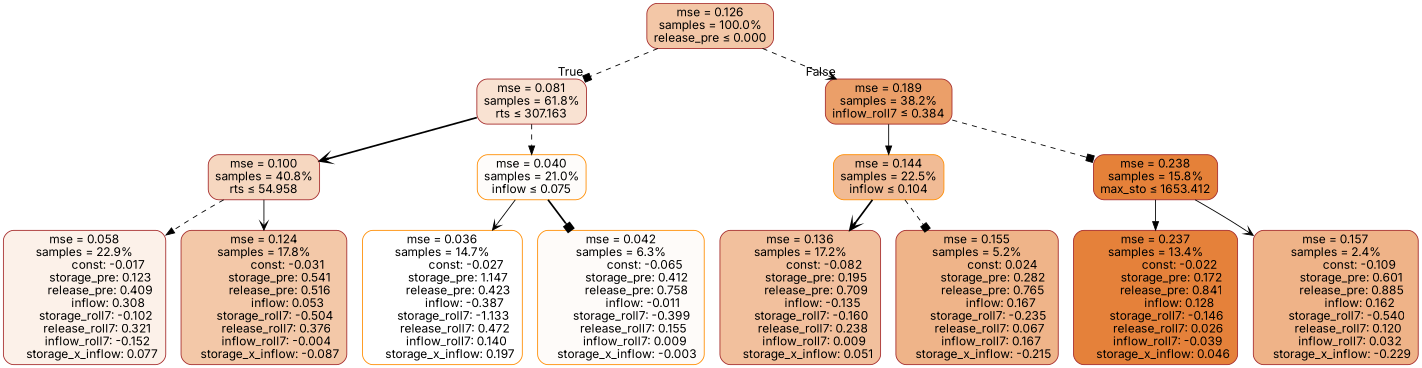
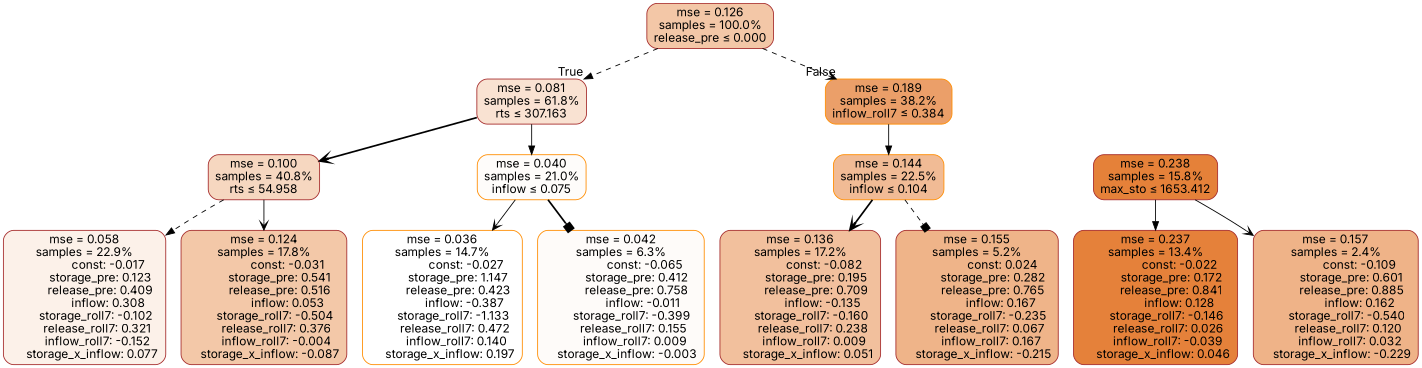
(625, 62) -> (625, 62)
(889, 102) -> (889, 102)
(532, 135) -> (532, 135)
(1019, 138) -> none
